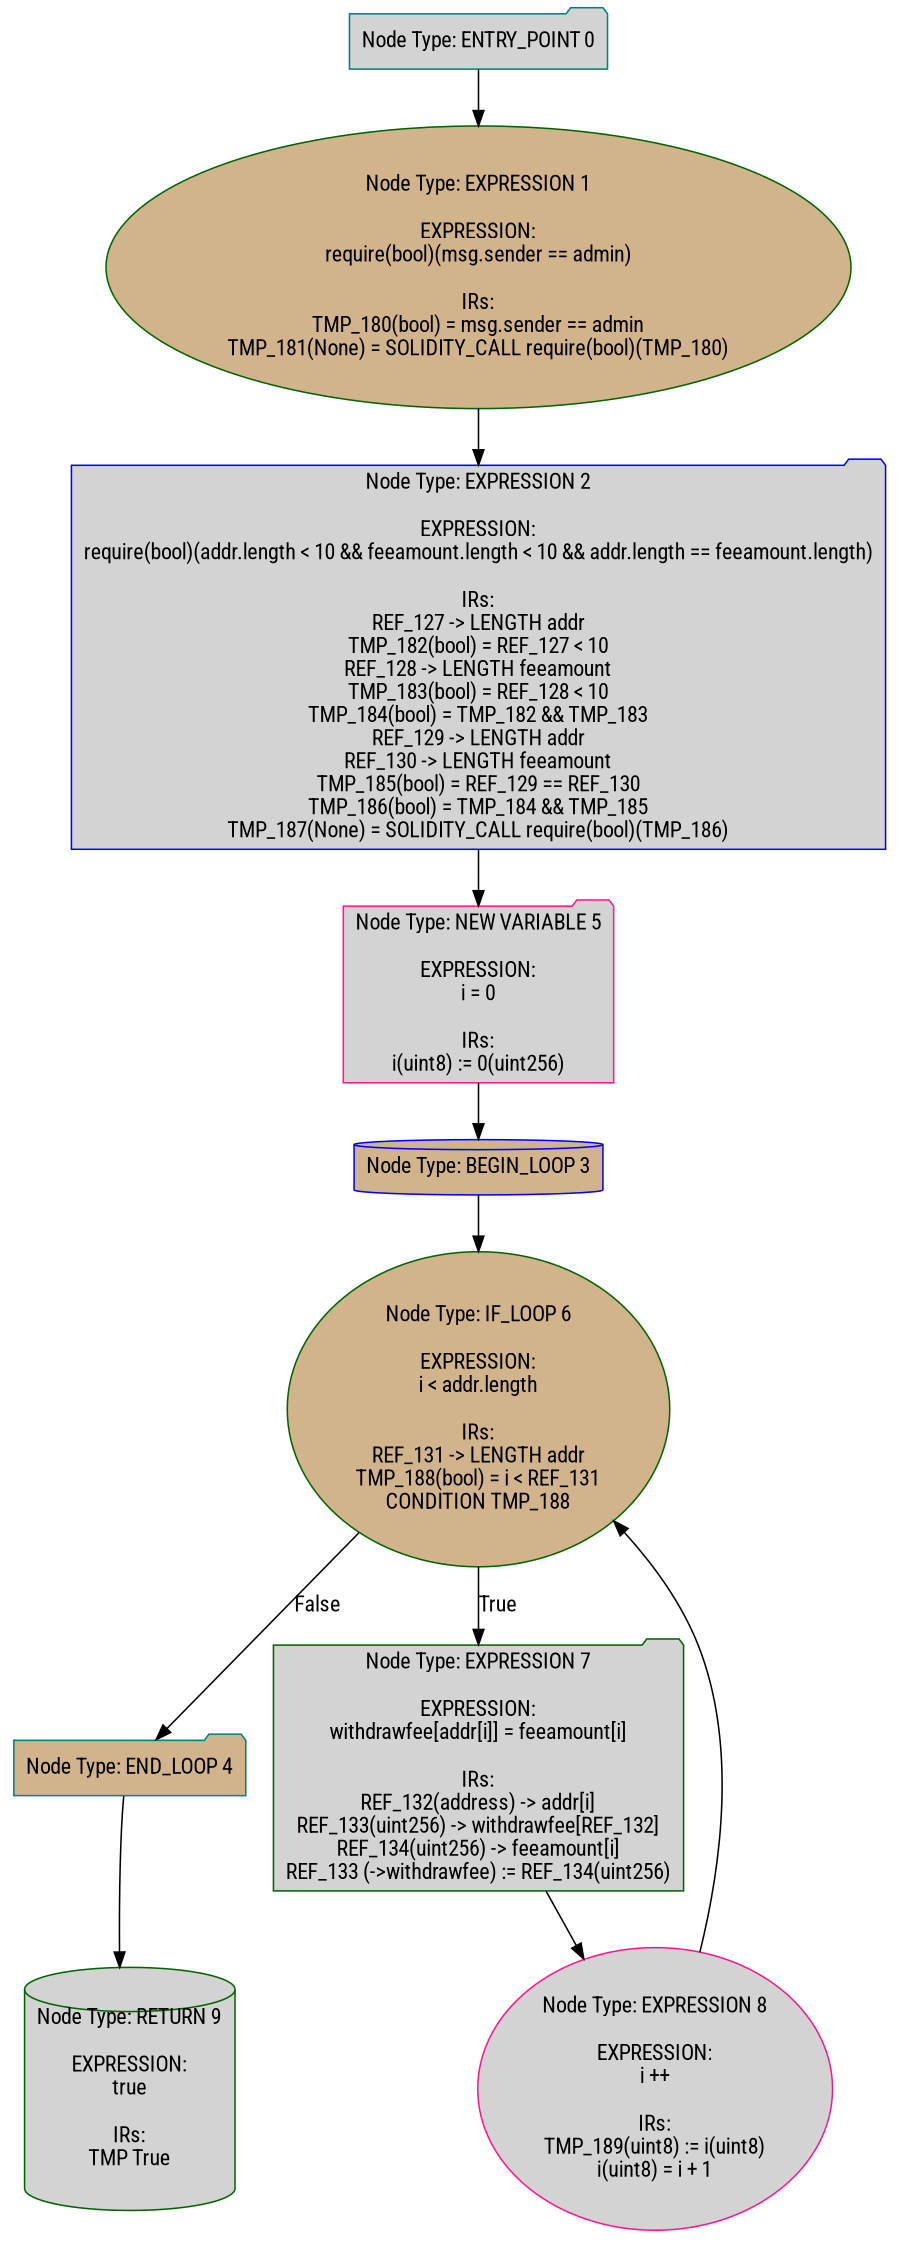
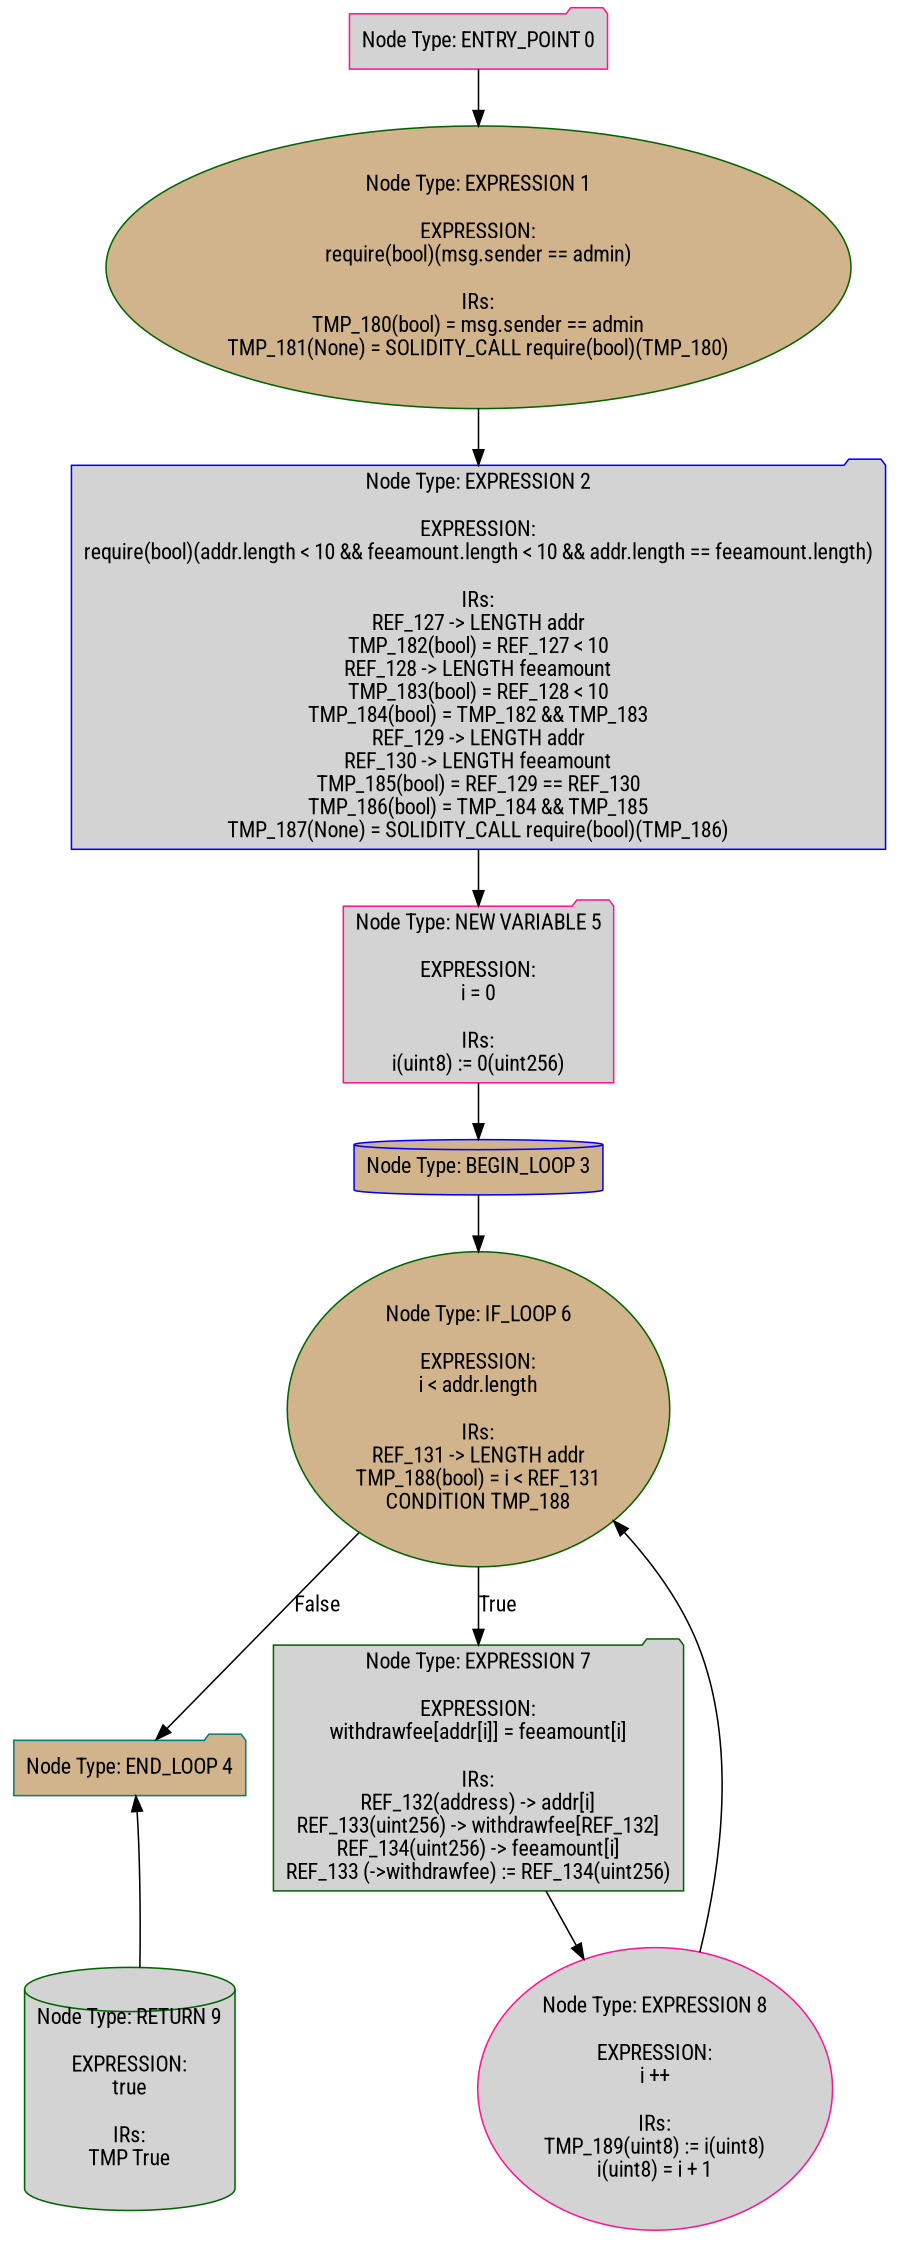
(478, 41) -> (478, 41)
(120, 1874) -> (140, 1890)
